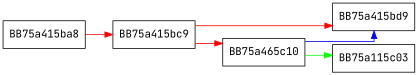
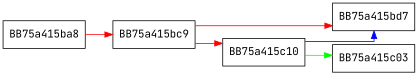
(374, 17) -> (374, 17)
(264, 52) -> (264, 52)
(374, 58) -> (374, 58)
